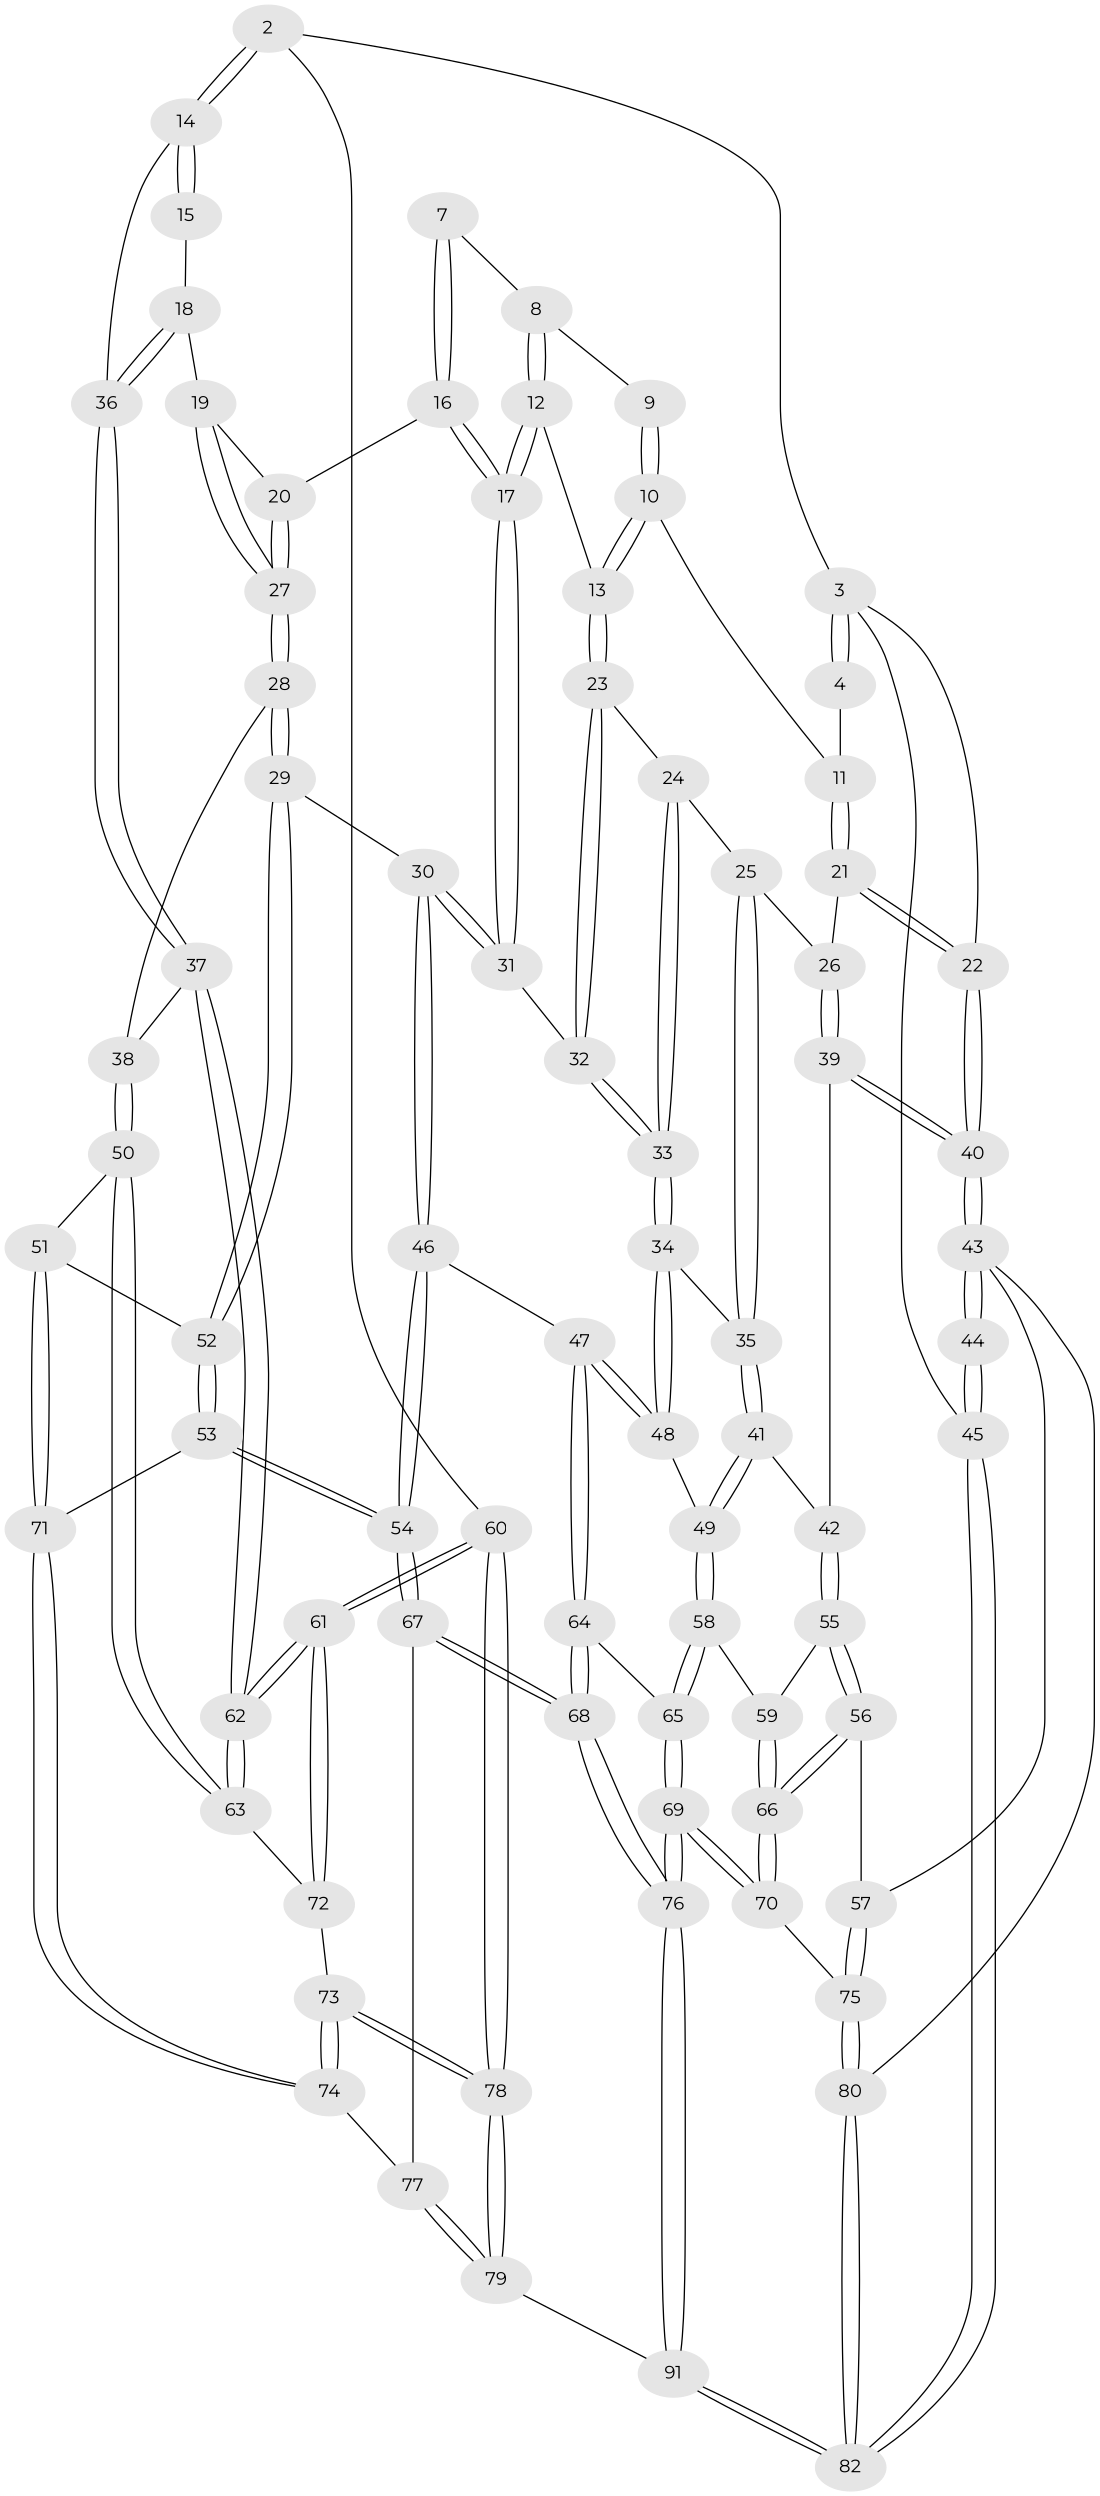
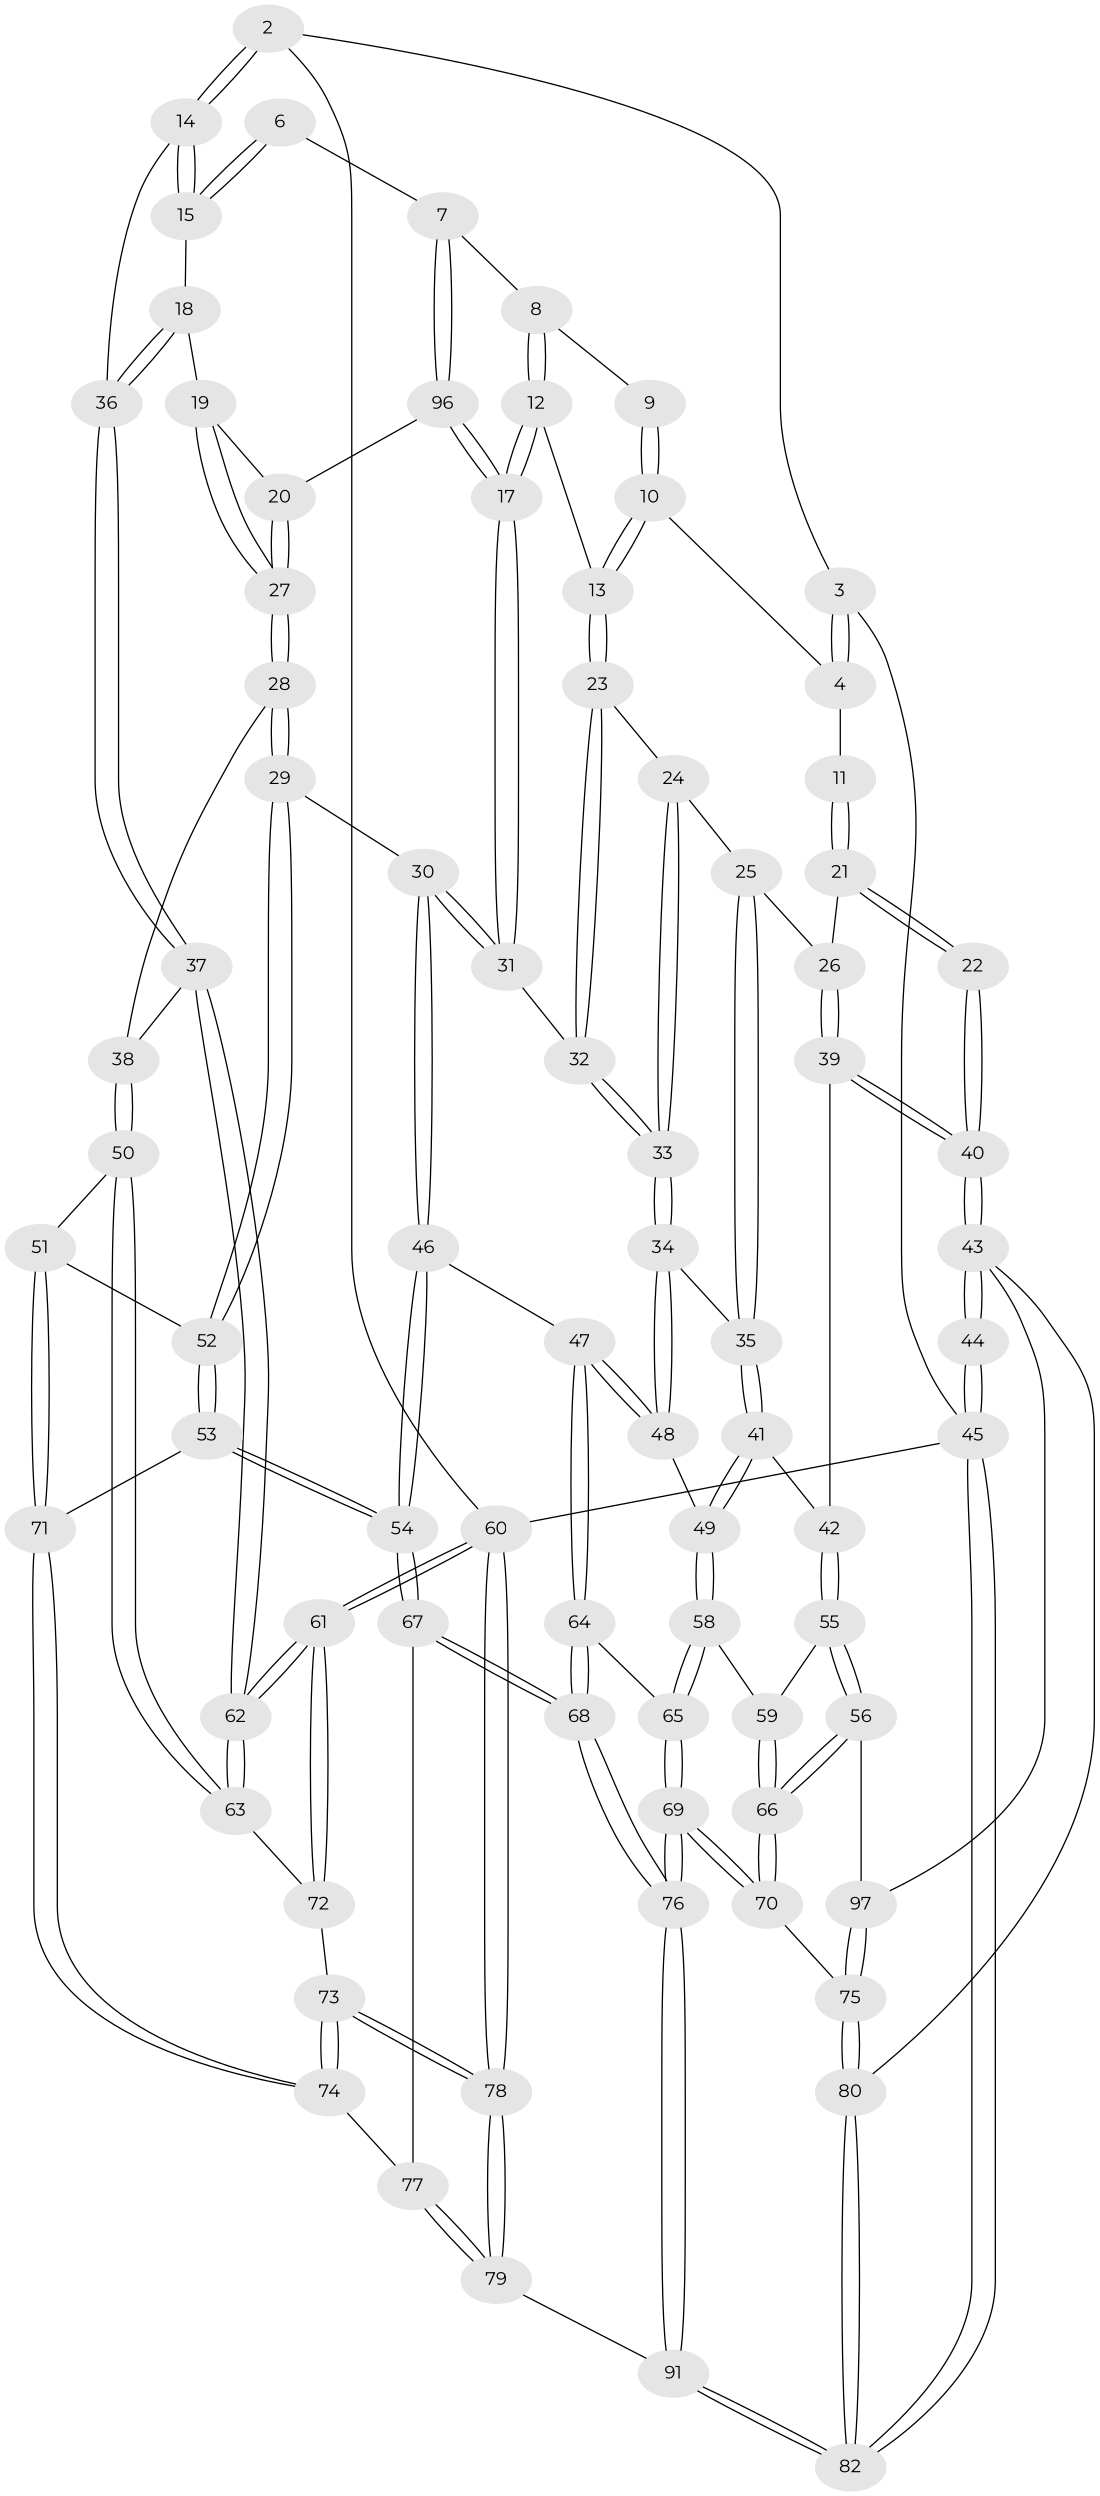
none -> (280, 122)
(443, 404) -> (443, 404)
(736, 643) -> (745, 591)
(965, 757) -> none
none -> (755, 1479)
(861, 1905) -> (861, 1905)
